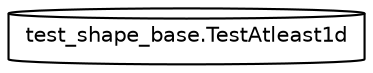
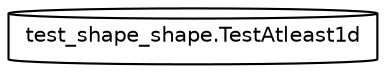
(187, 36) -> (193, 36)
